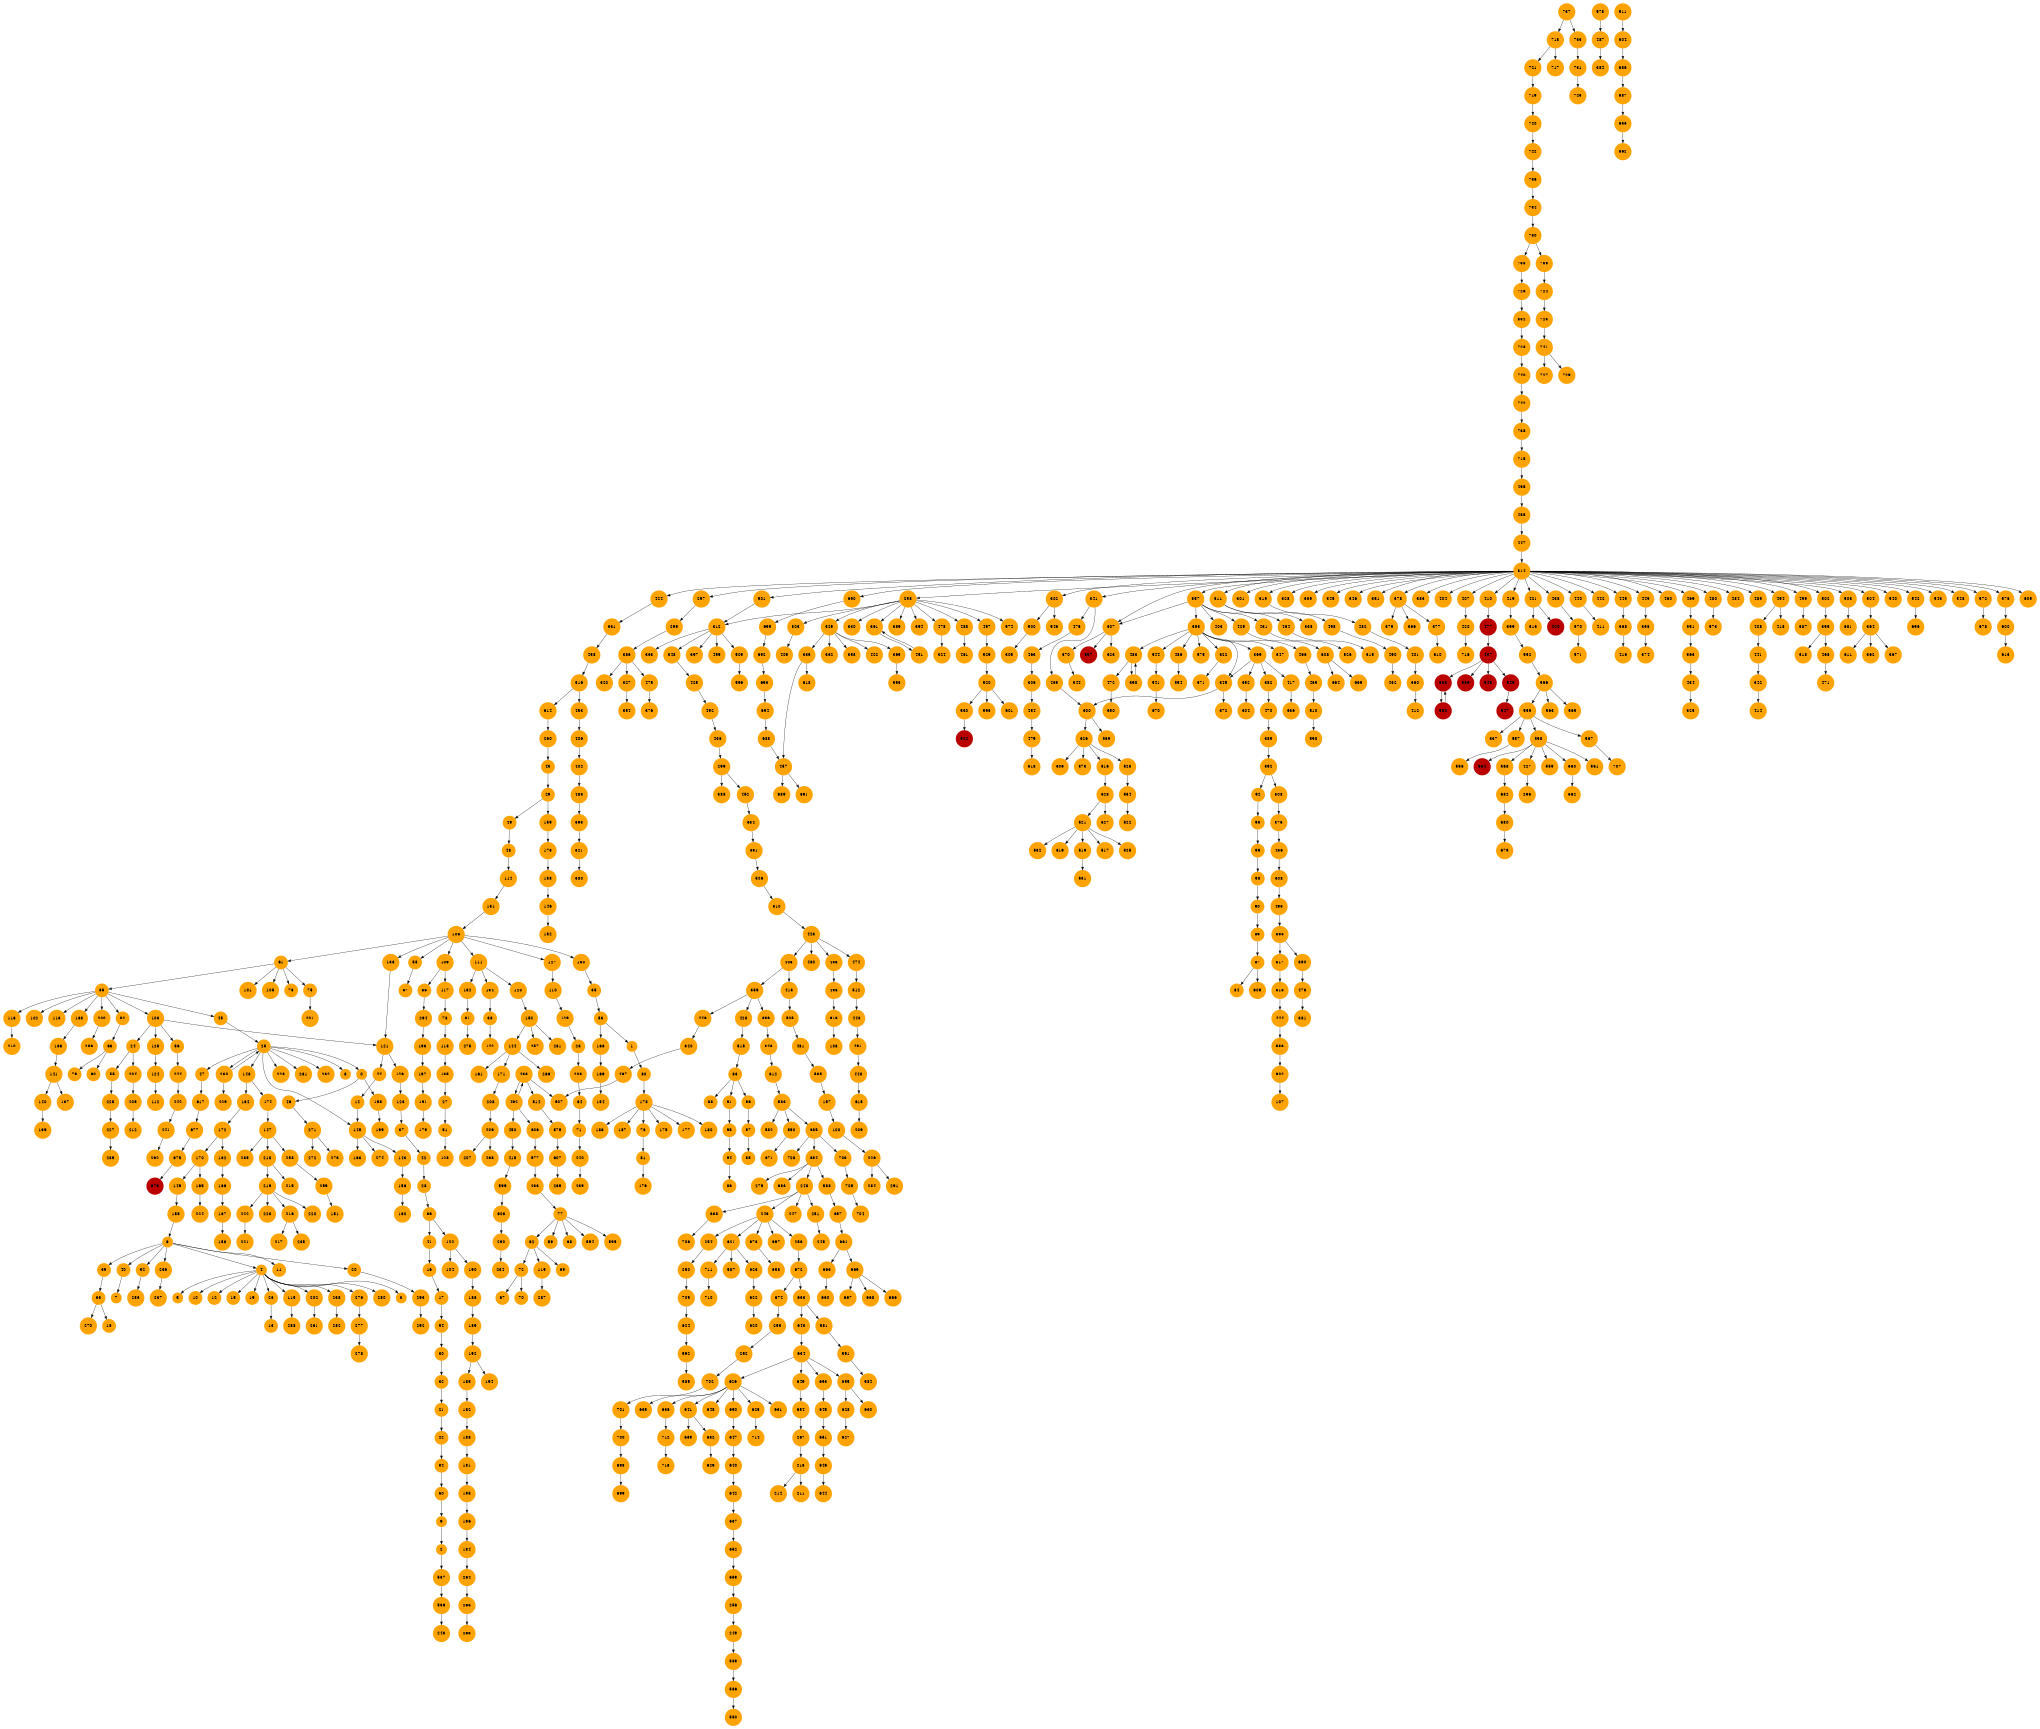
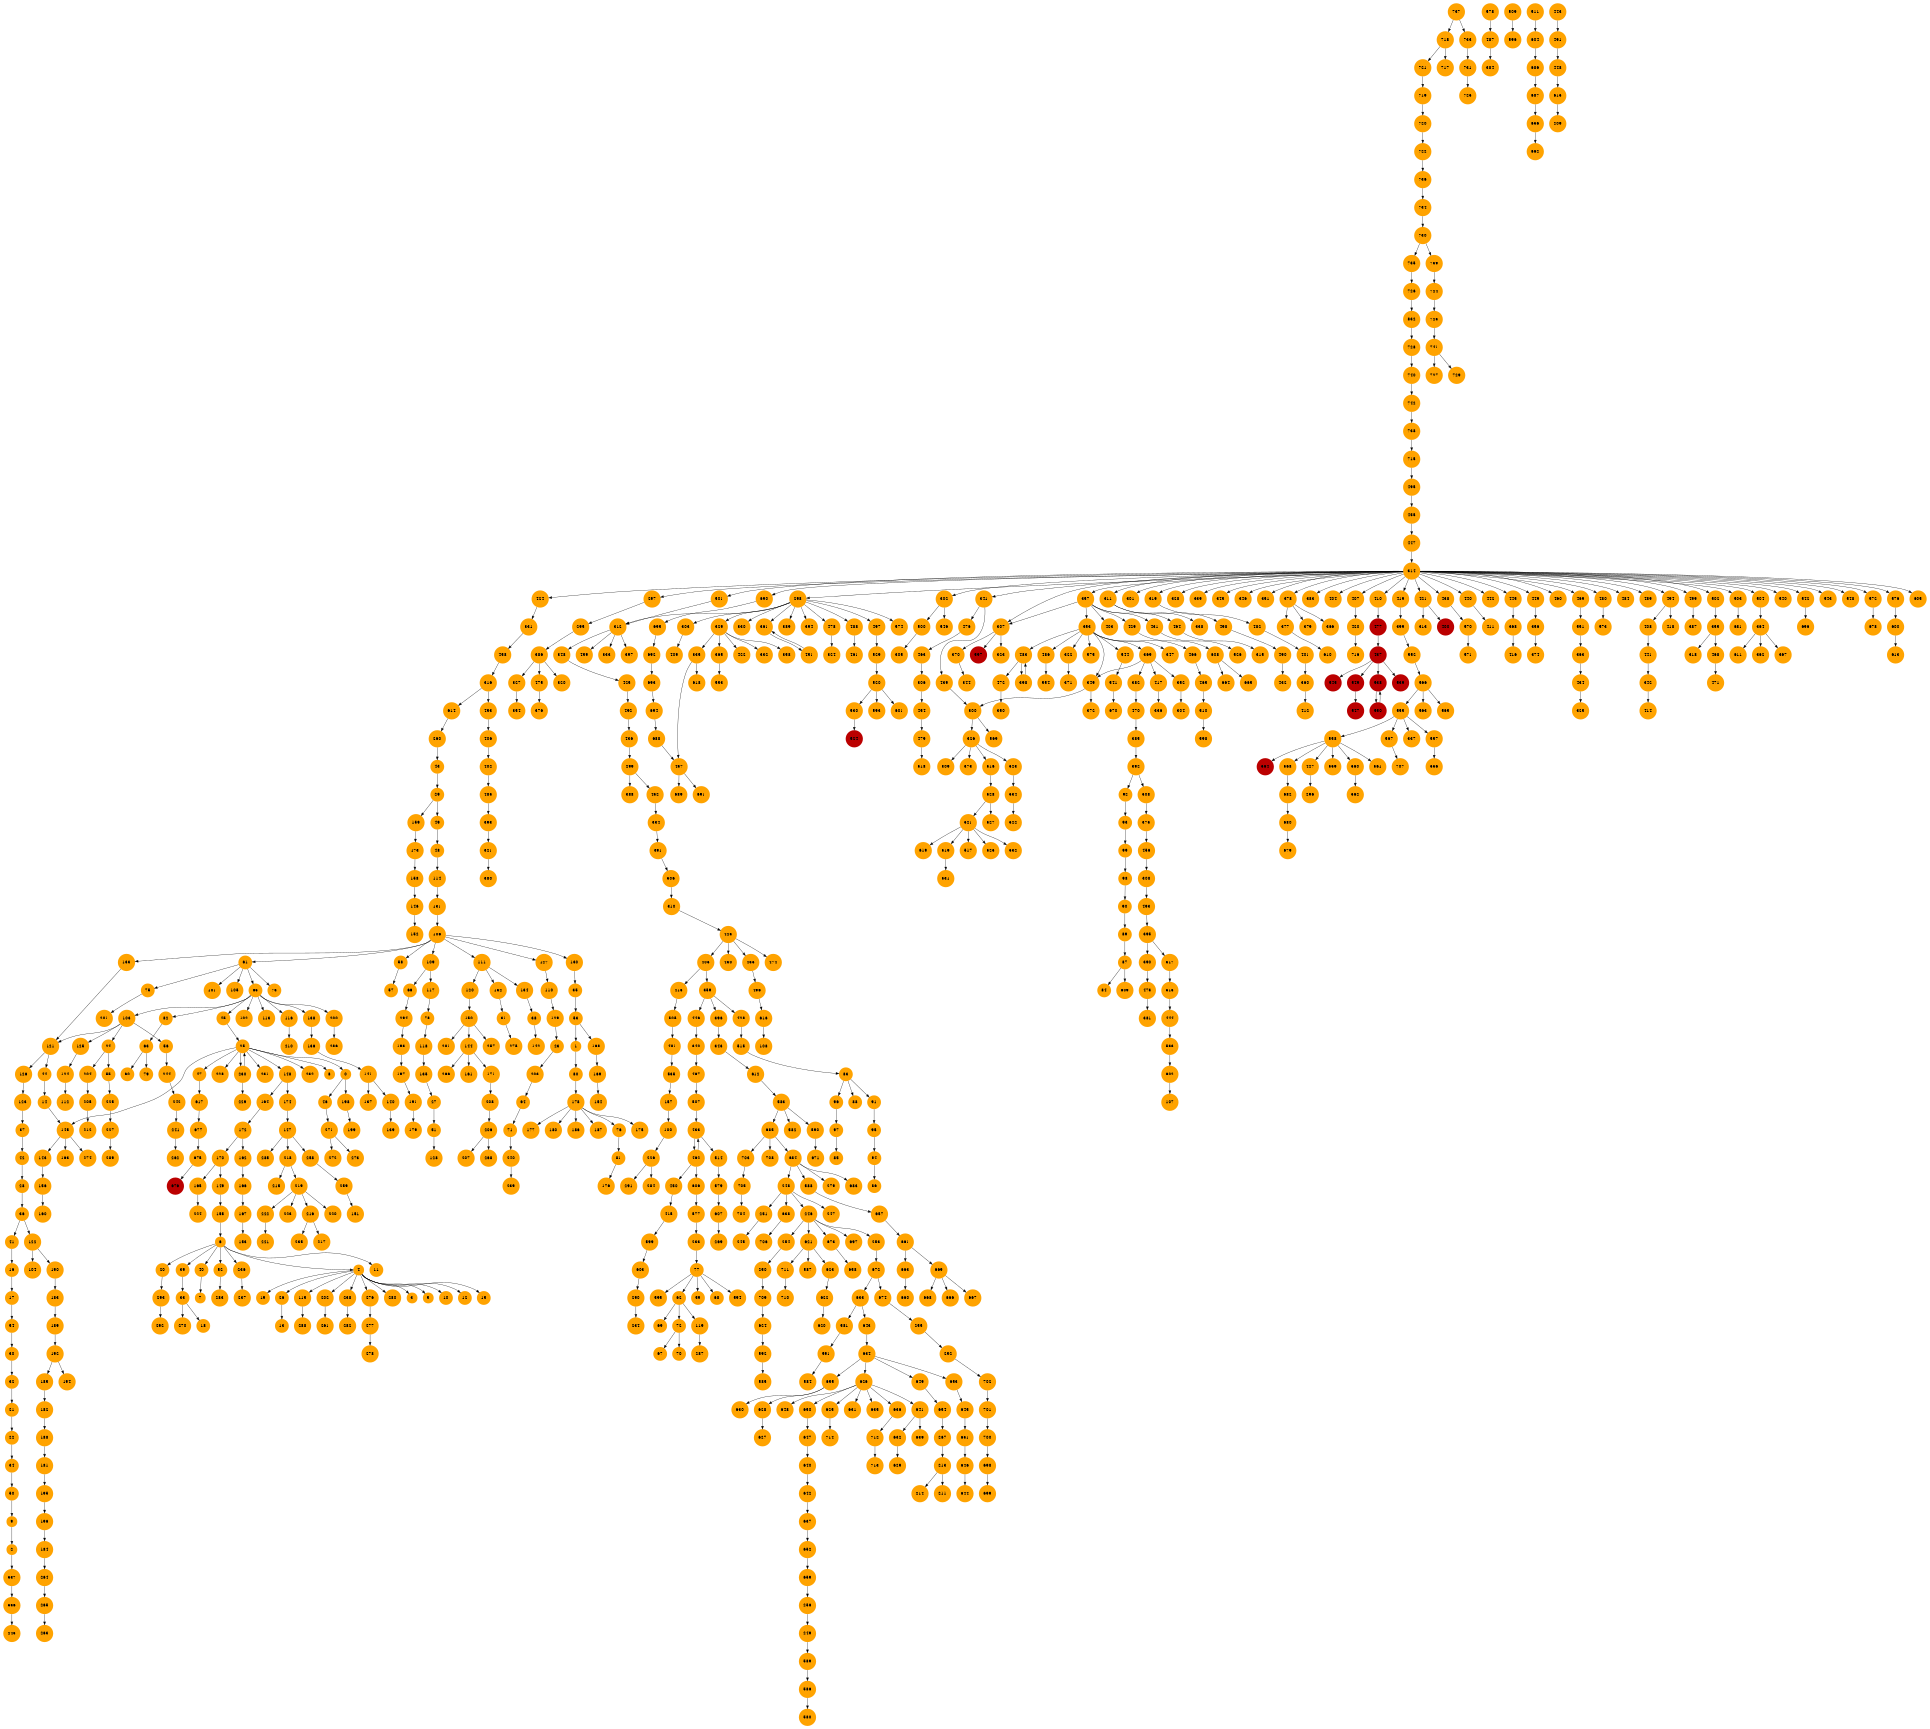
(727, 640) -> none
(856, 990) -> none
(540, 1087) -> (696, 1115)
